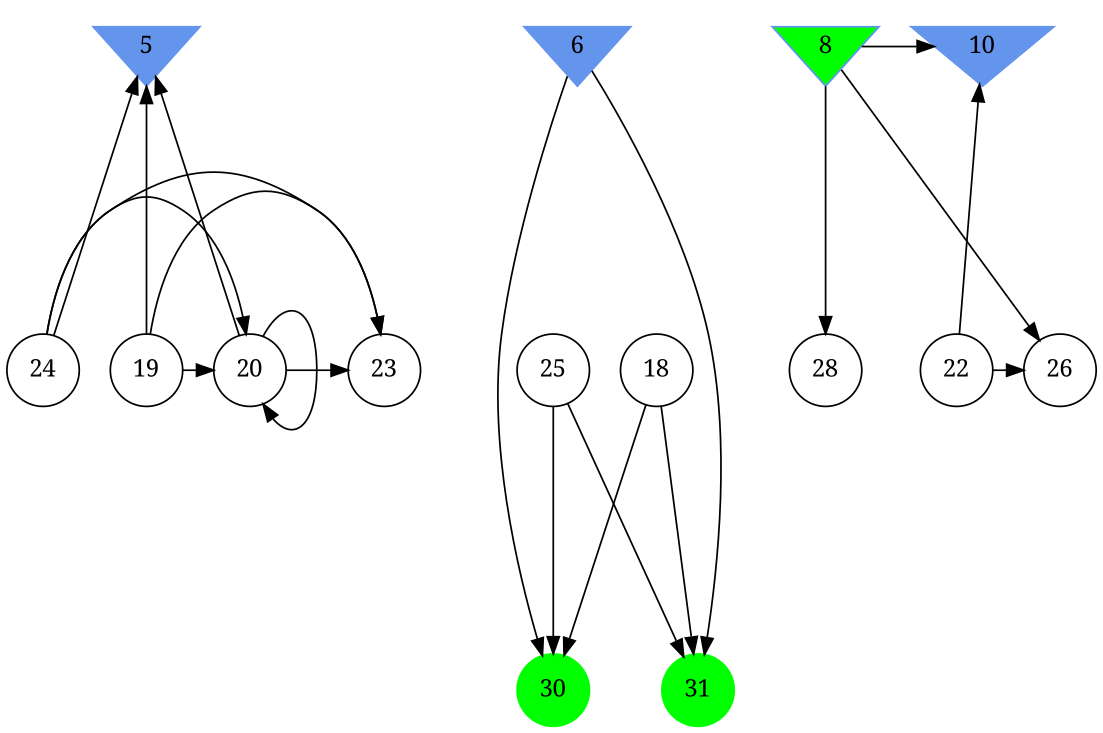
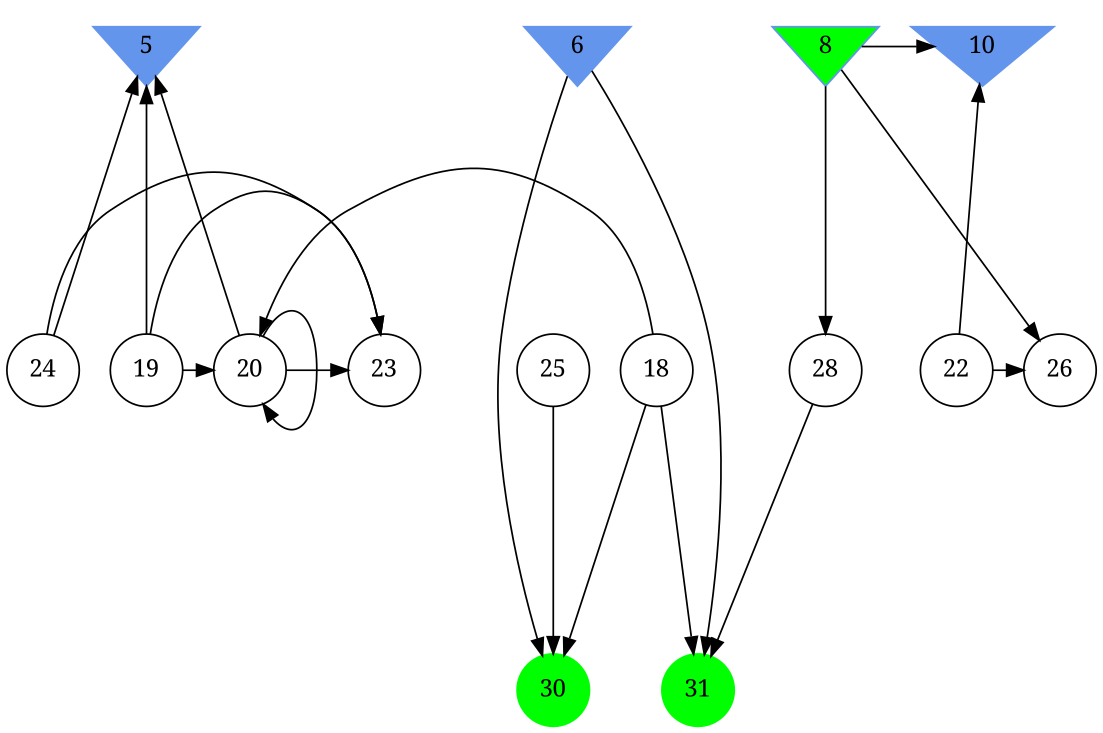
(163, 200) -> (471, 168)
(622, 522) -> (765, 522)
